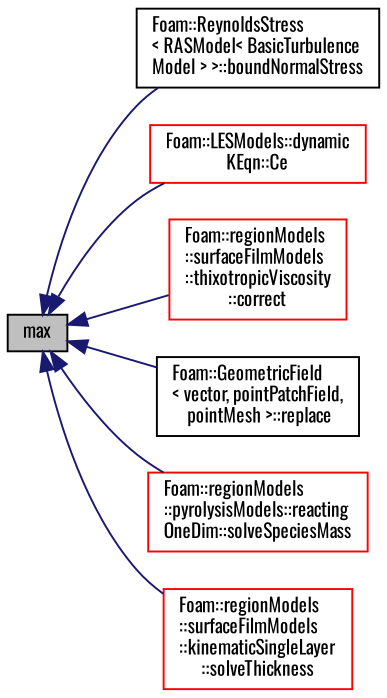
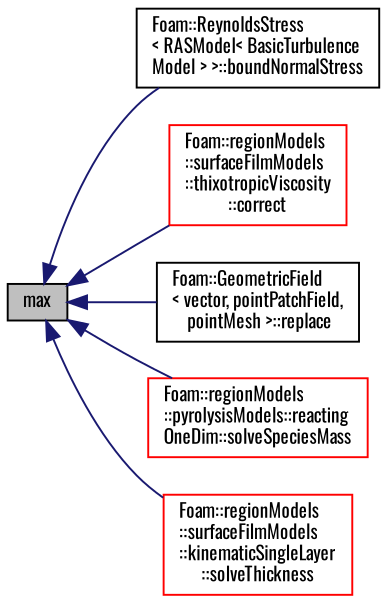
(258, 154) -> none
